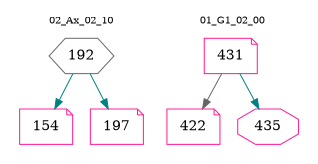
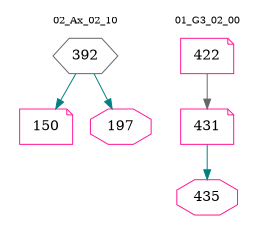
(233, 21) -> (208, 21)
(82, 56) -> (85, 56)
(214, 87) -> (207, 87)
(46, 127) -> (46, 127)
(117, 127) -> (121, 127)
